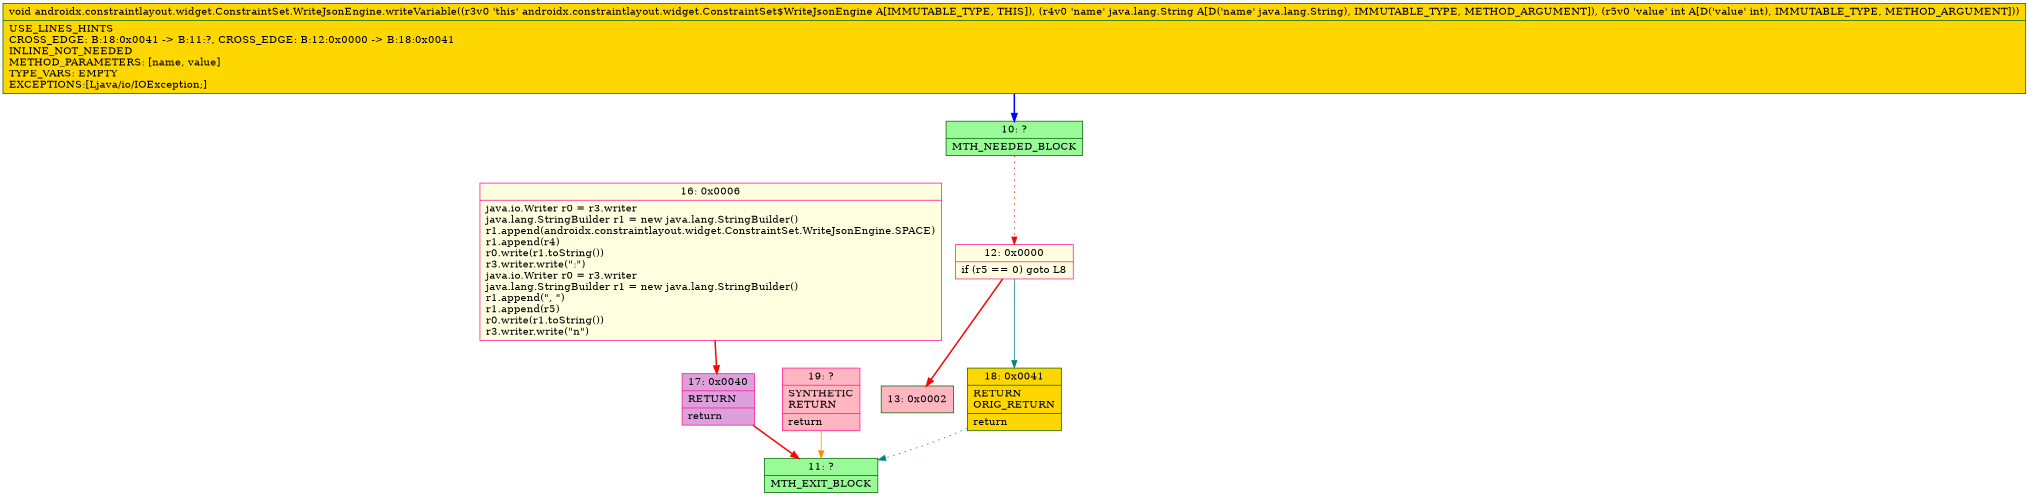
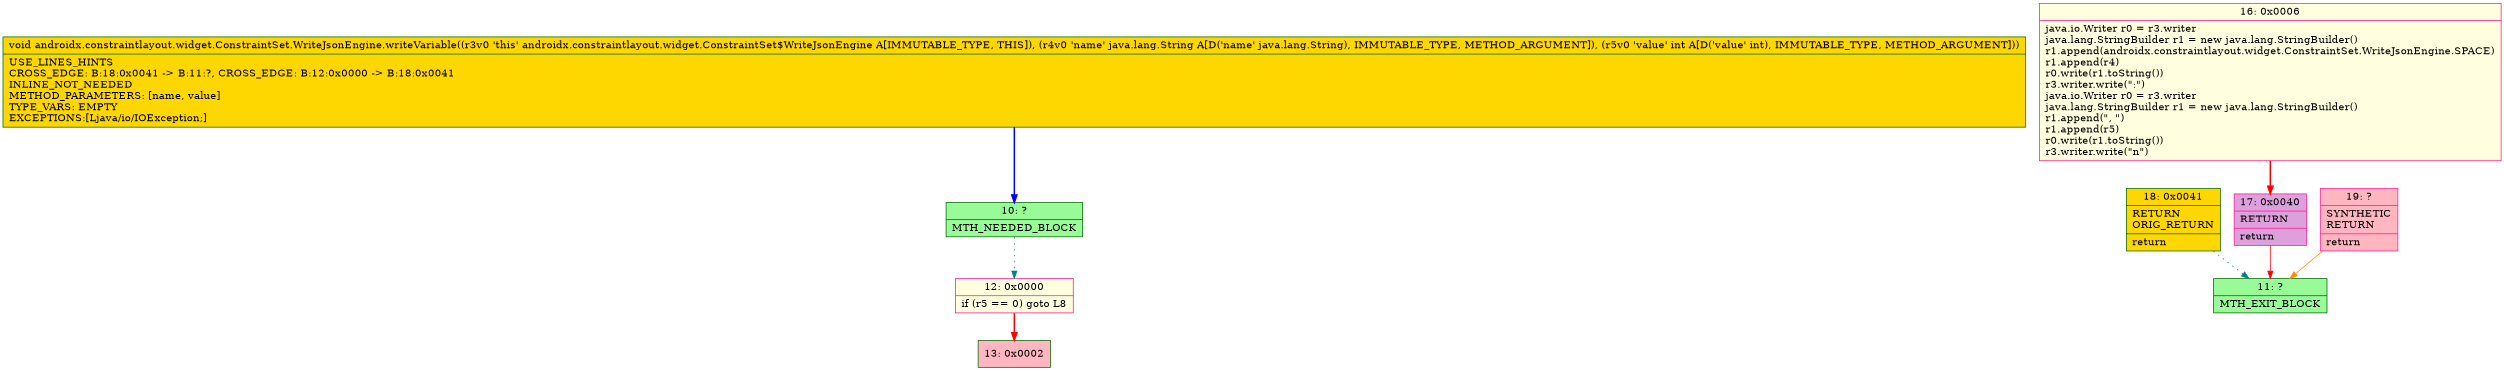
(1014, 196) -> (1014, 254)
(1014, 320) -> none
(773, 439) -> (2270, 258)
